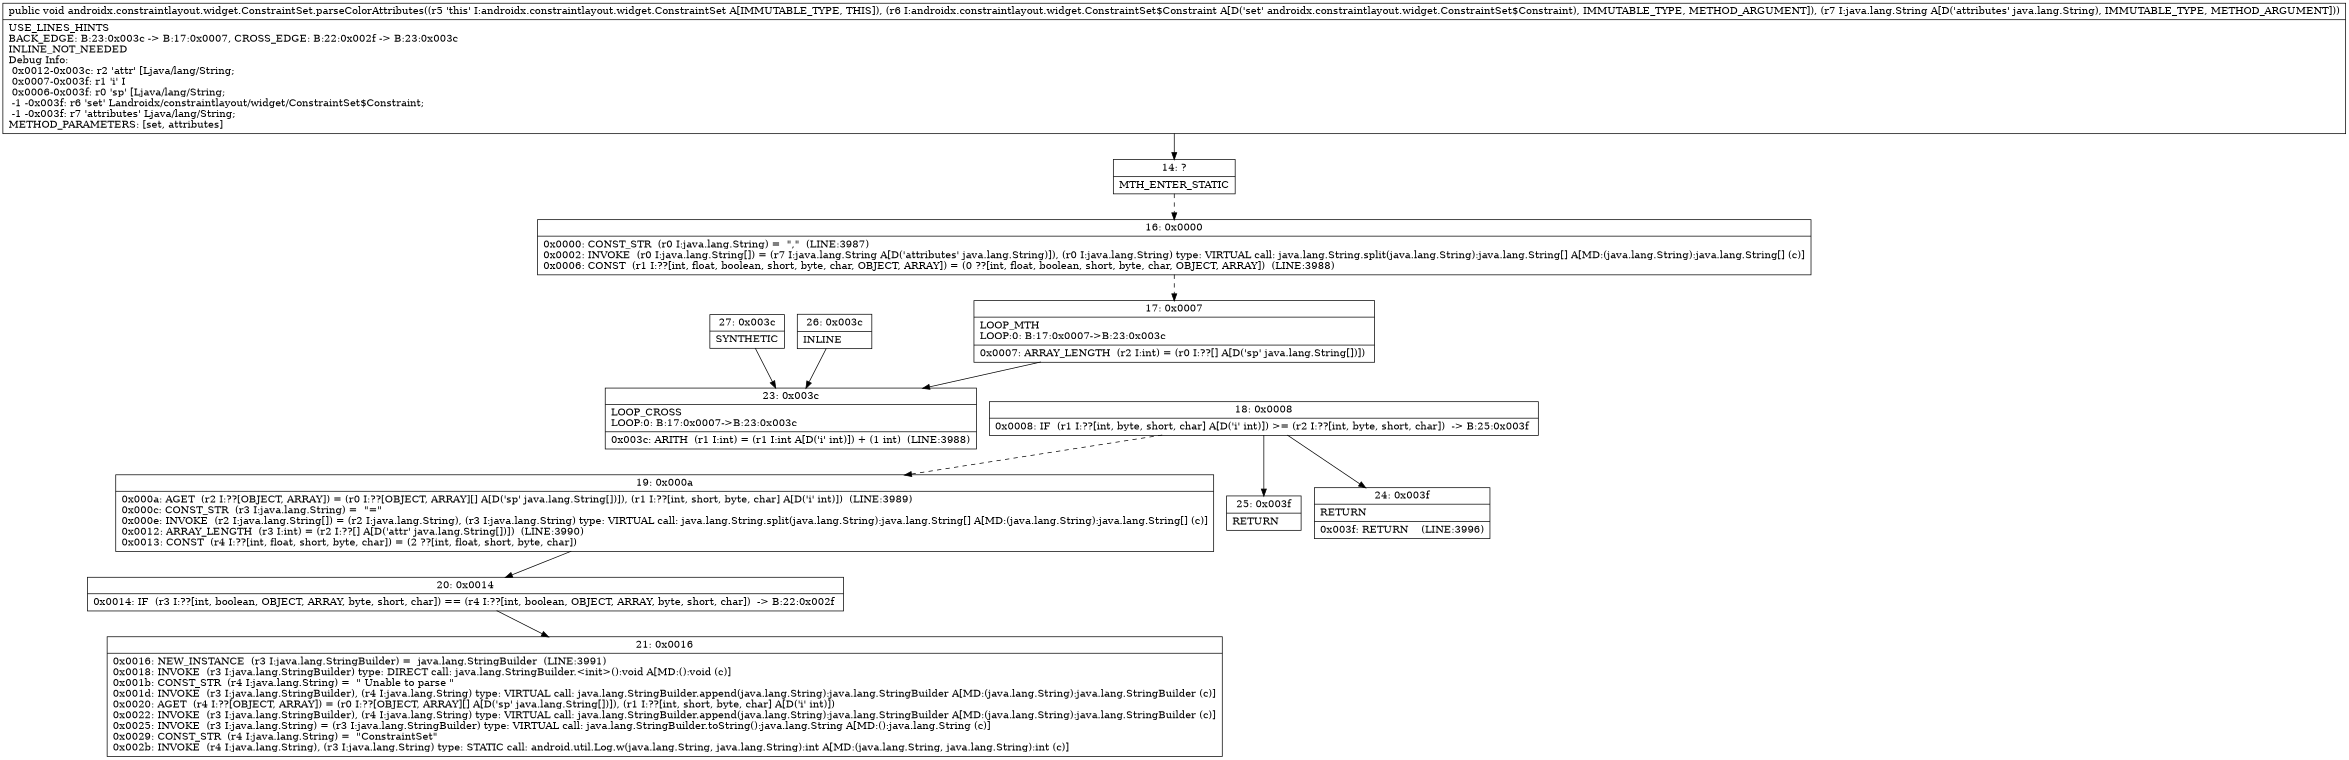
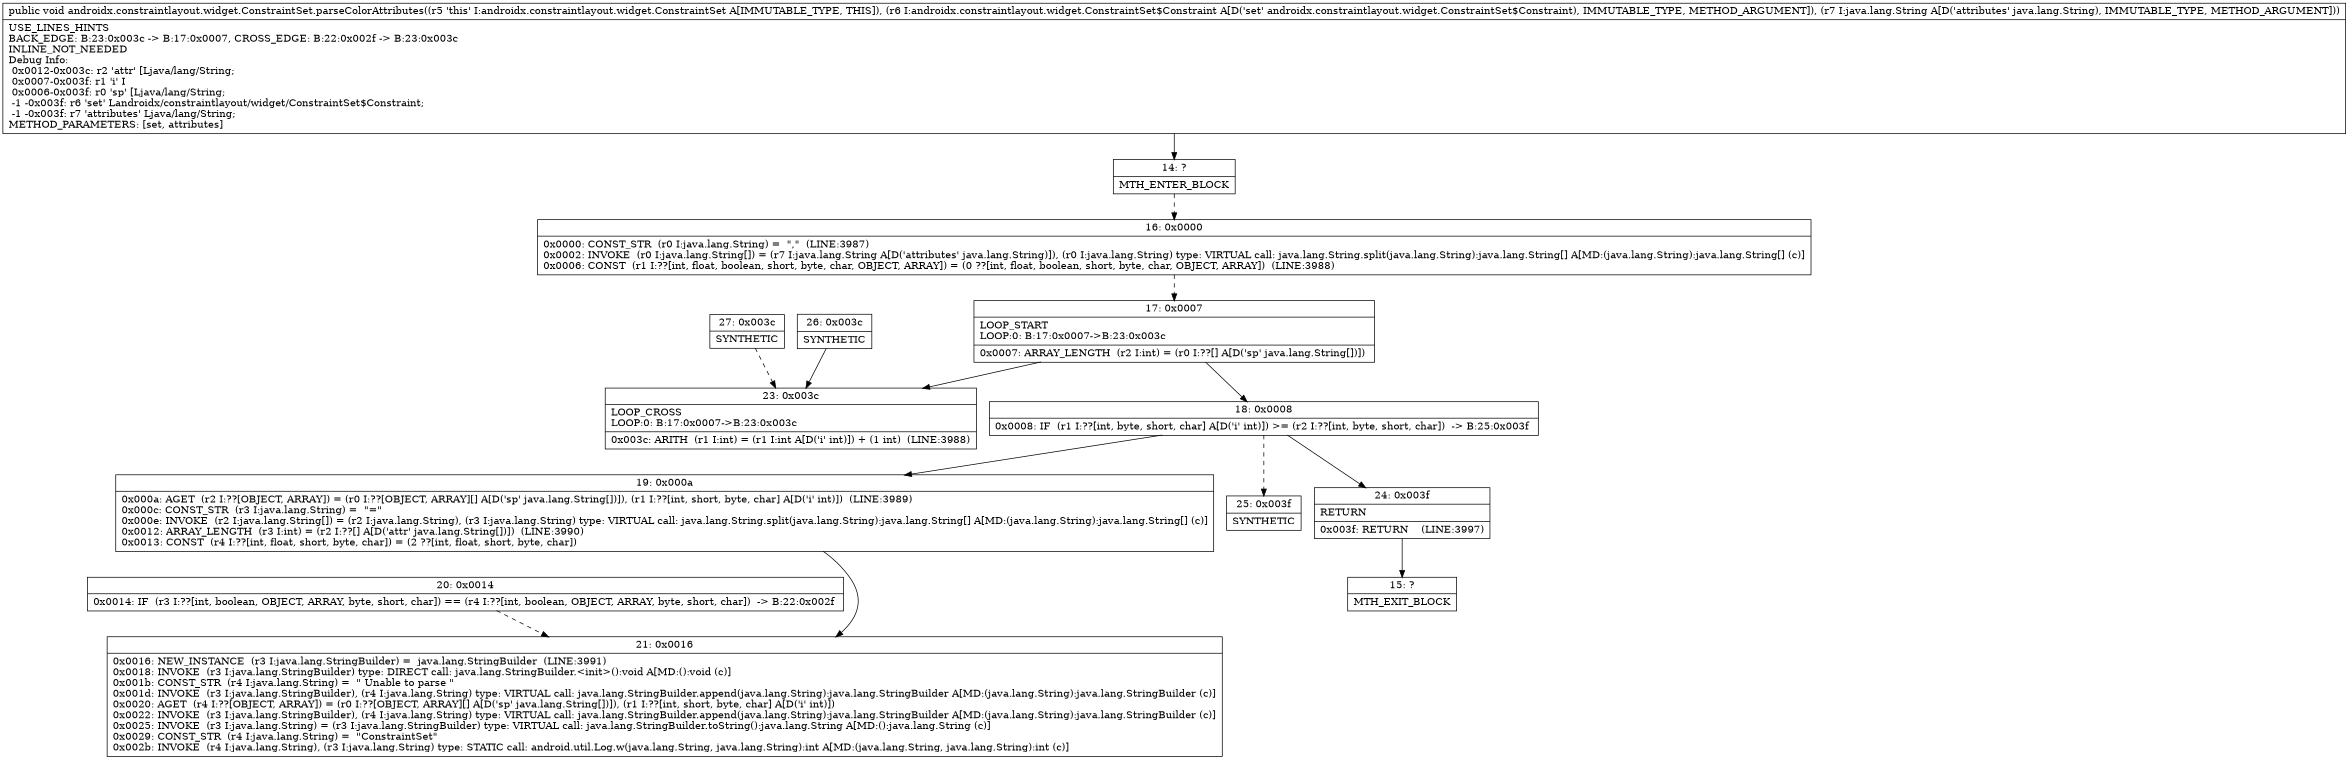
(1174, 185) -> (1174, 185)
(1010, 325) -> (1014, 325)
(823, 340) -> (835, 340)
(764, 365) -> (764, 365)
none -> (1224, 379)
(1037, 455) -> (1037, 455)
(1264, 462) -> (1264, 462)
(1256, 521) -> (1264, 521)
(1402, 530) -> (1402, 530)
(542, 563) -> (855, 588)
none -> (1402, 594)
(519, 622) -> (519, 622)
